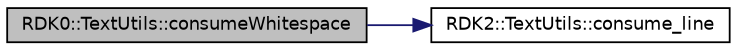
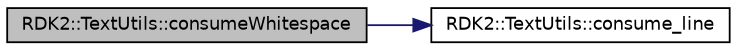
(187, 25) -> (187, 25)
